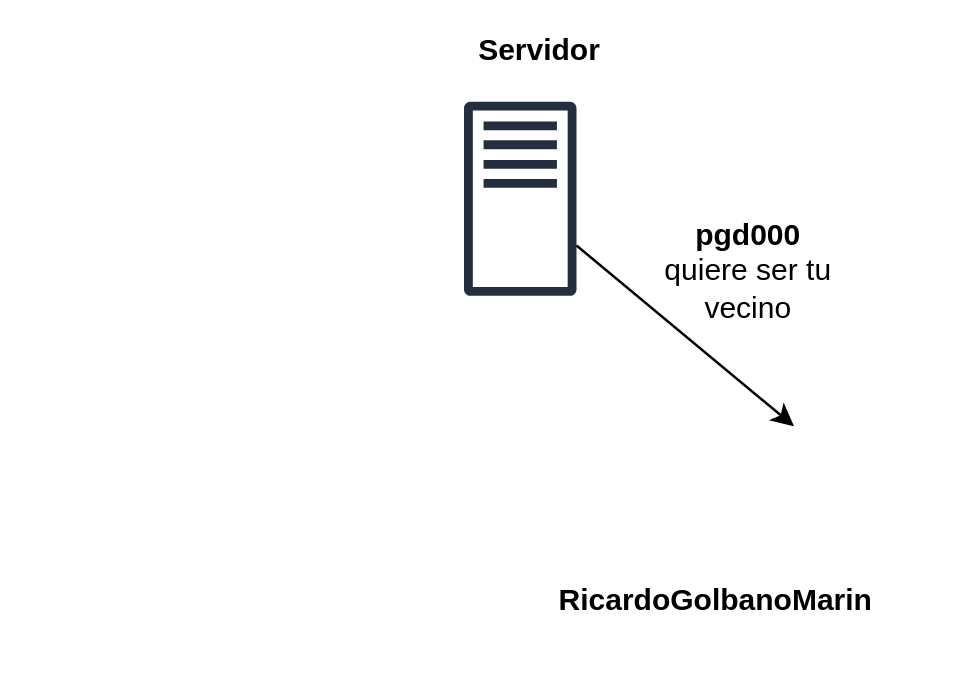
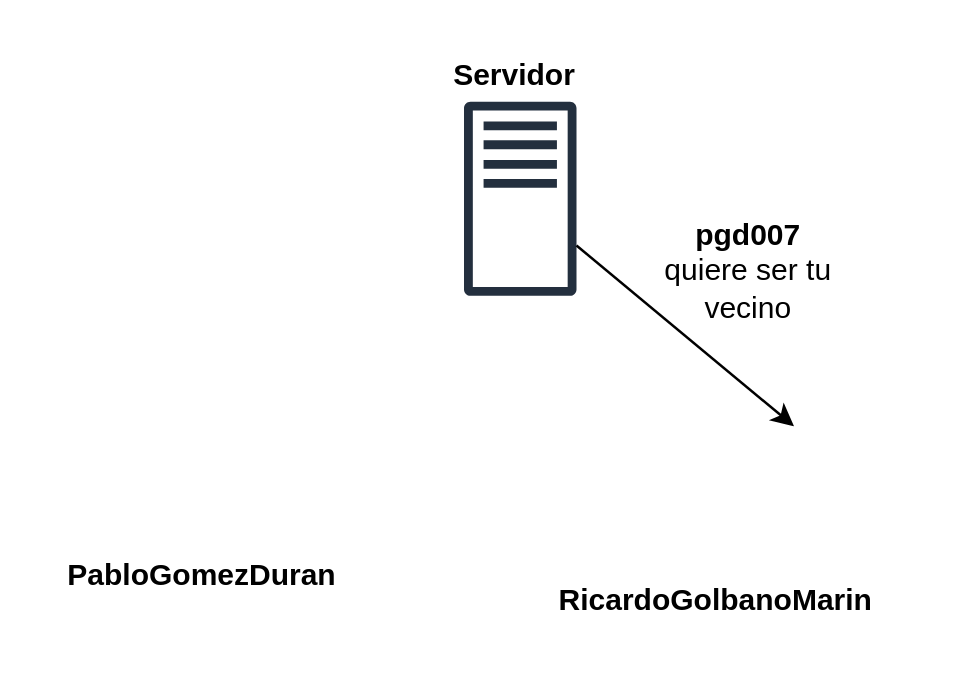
(539, 51) -> (514, 76)
(749, 271) -> (749, 271)
none -> (201, 576)
